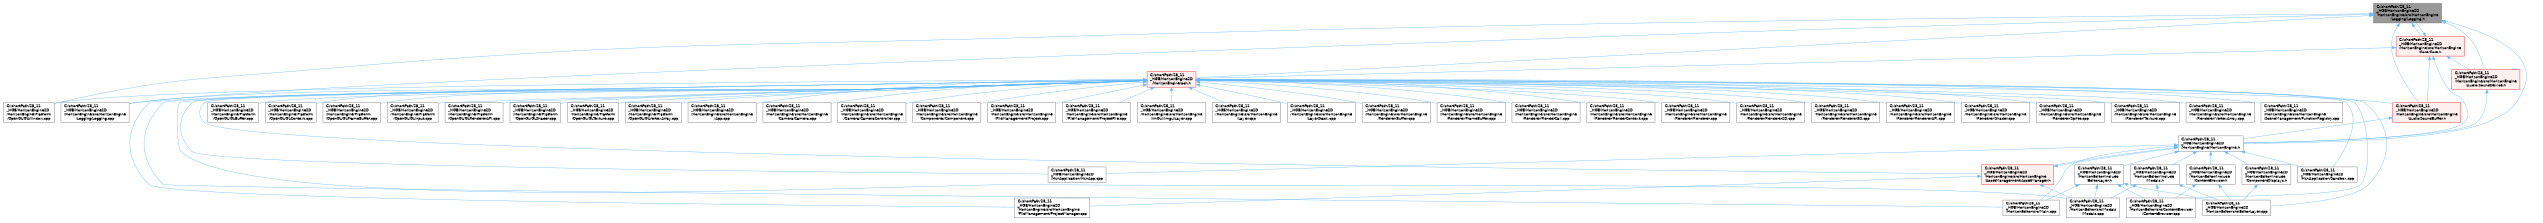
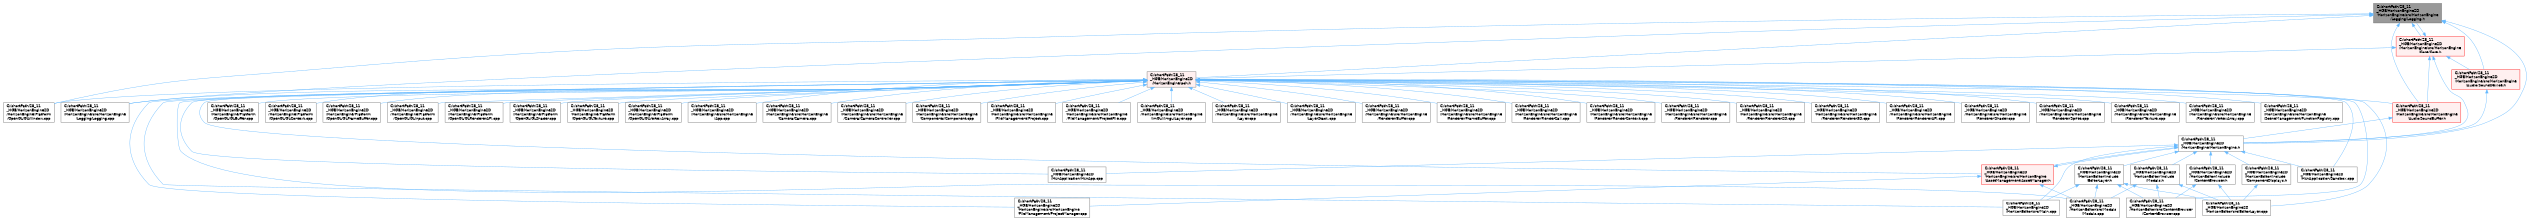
(1172, 79) -> (1172, 79)
